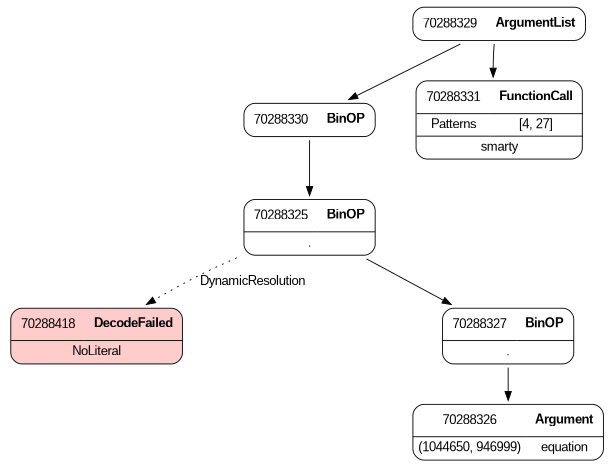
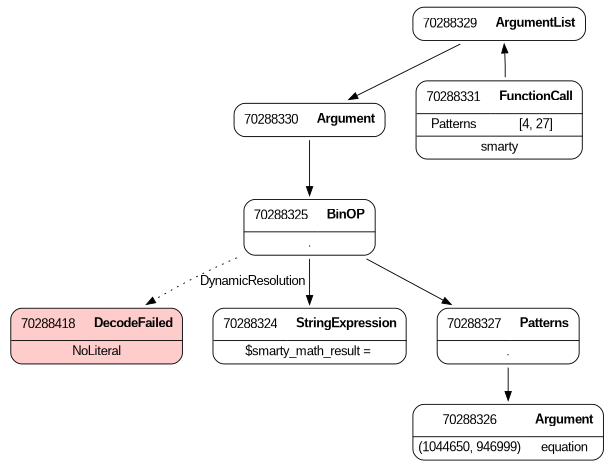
(493, 56) -> (505, 65)
(346, 119) -> (346, 119)
(545, 324) -> (545, 324)
none -> (310, 336)
